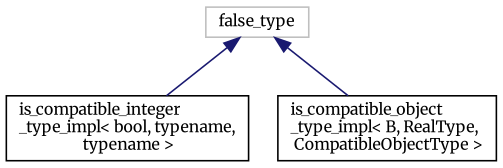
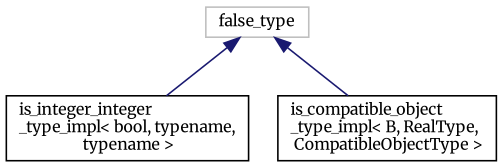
(127, 128) -> (127, 128)
